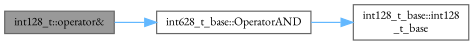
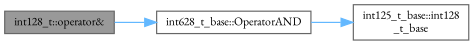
(411, 22) -> (411, 22)
